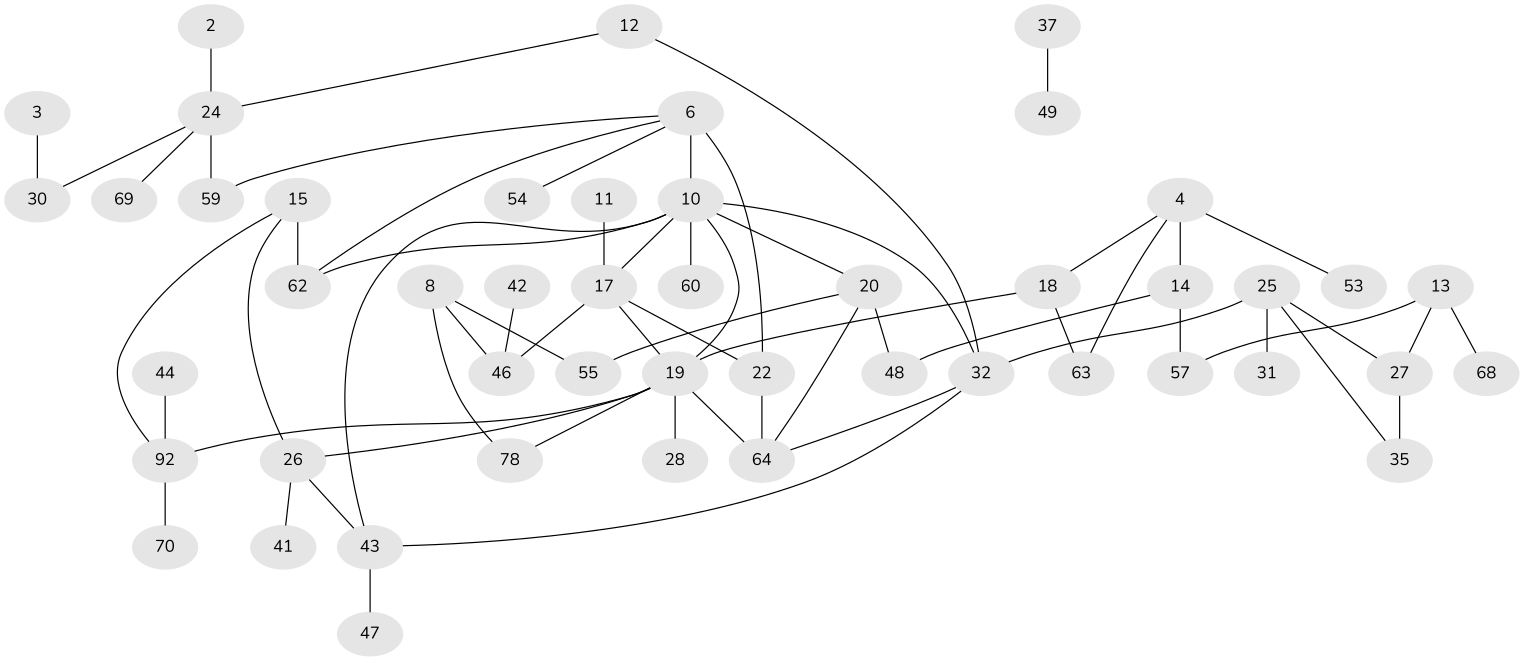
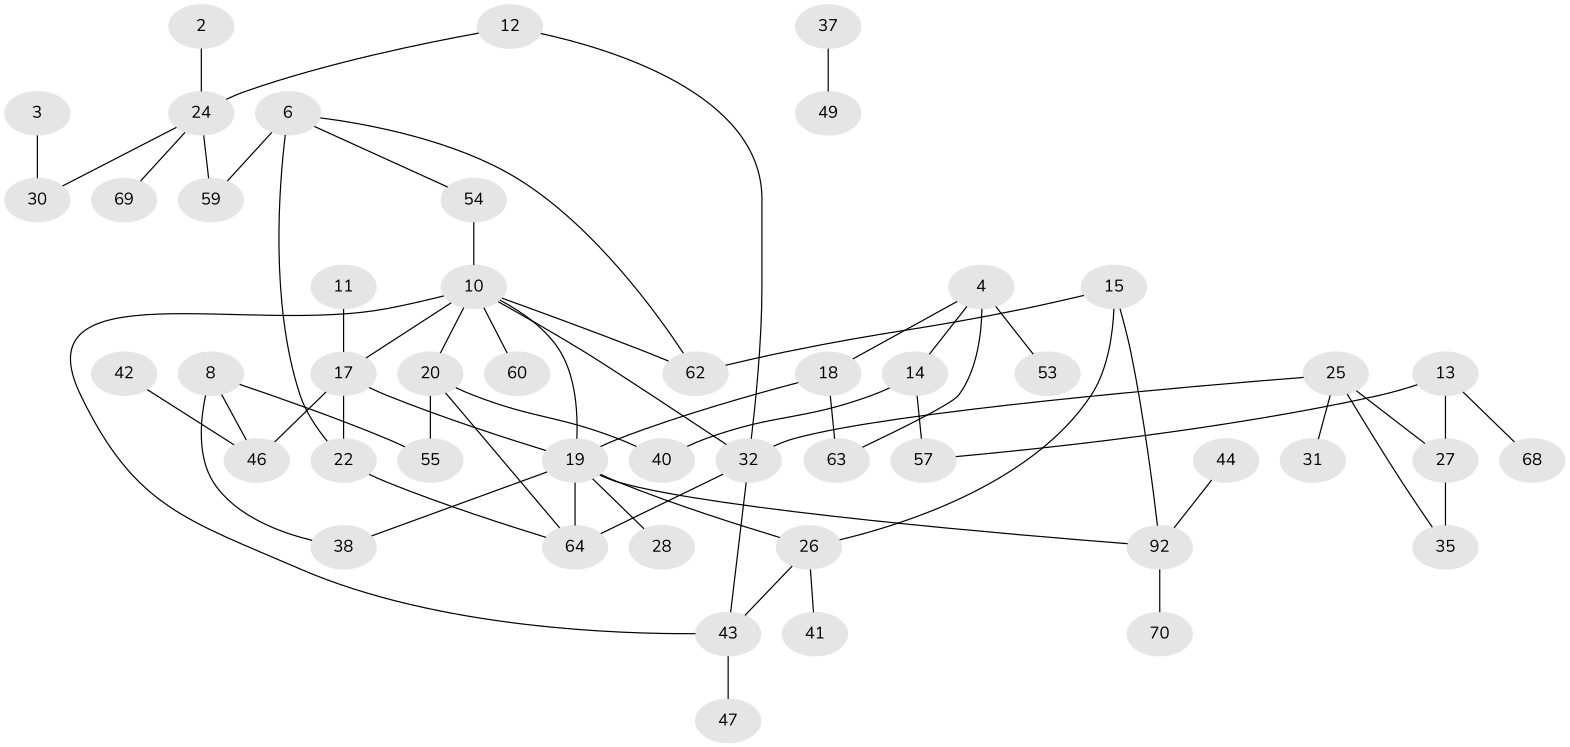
(691, 157) -> (474, 244)
(895, 374) -> (662, 461)
(510, 461) -> (344, 547)
